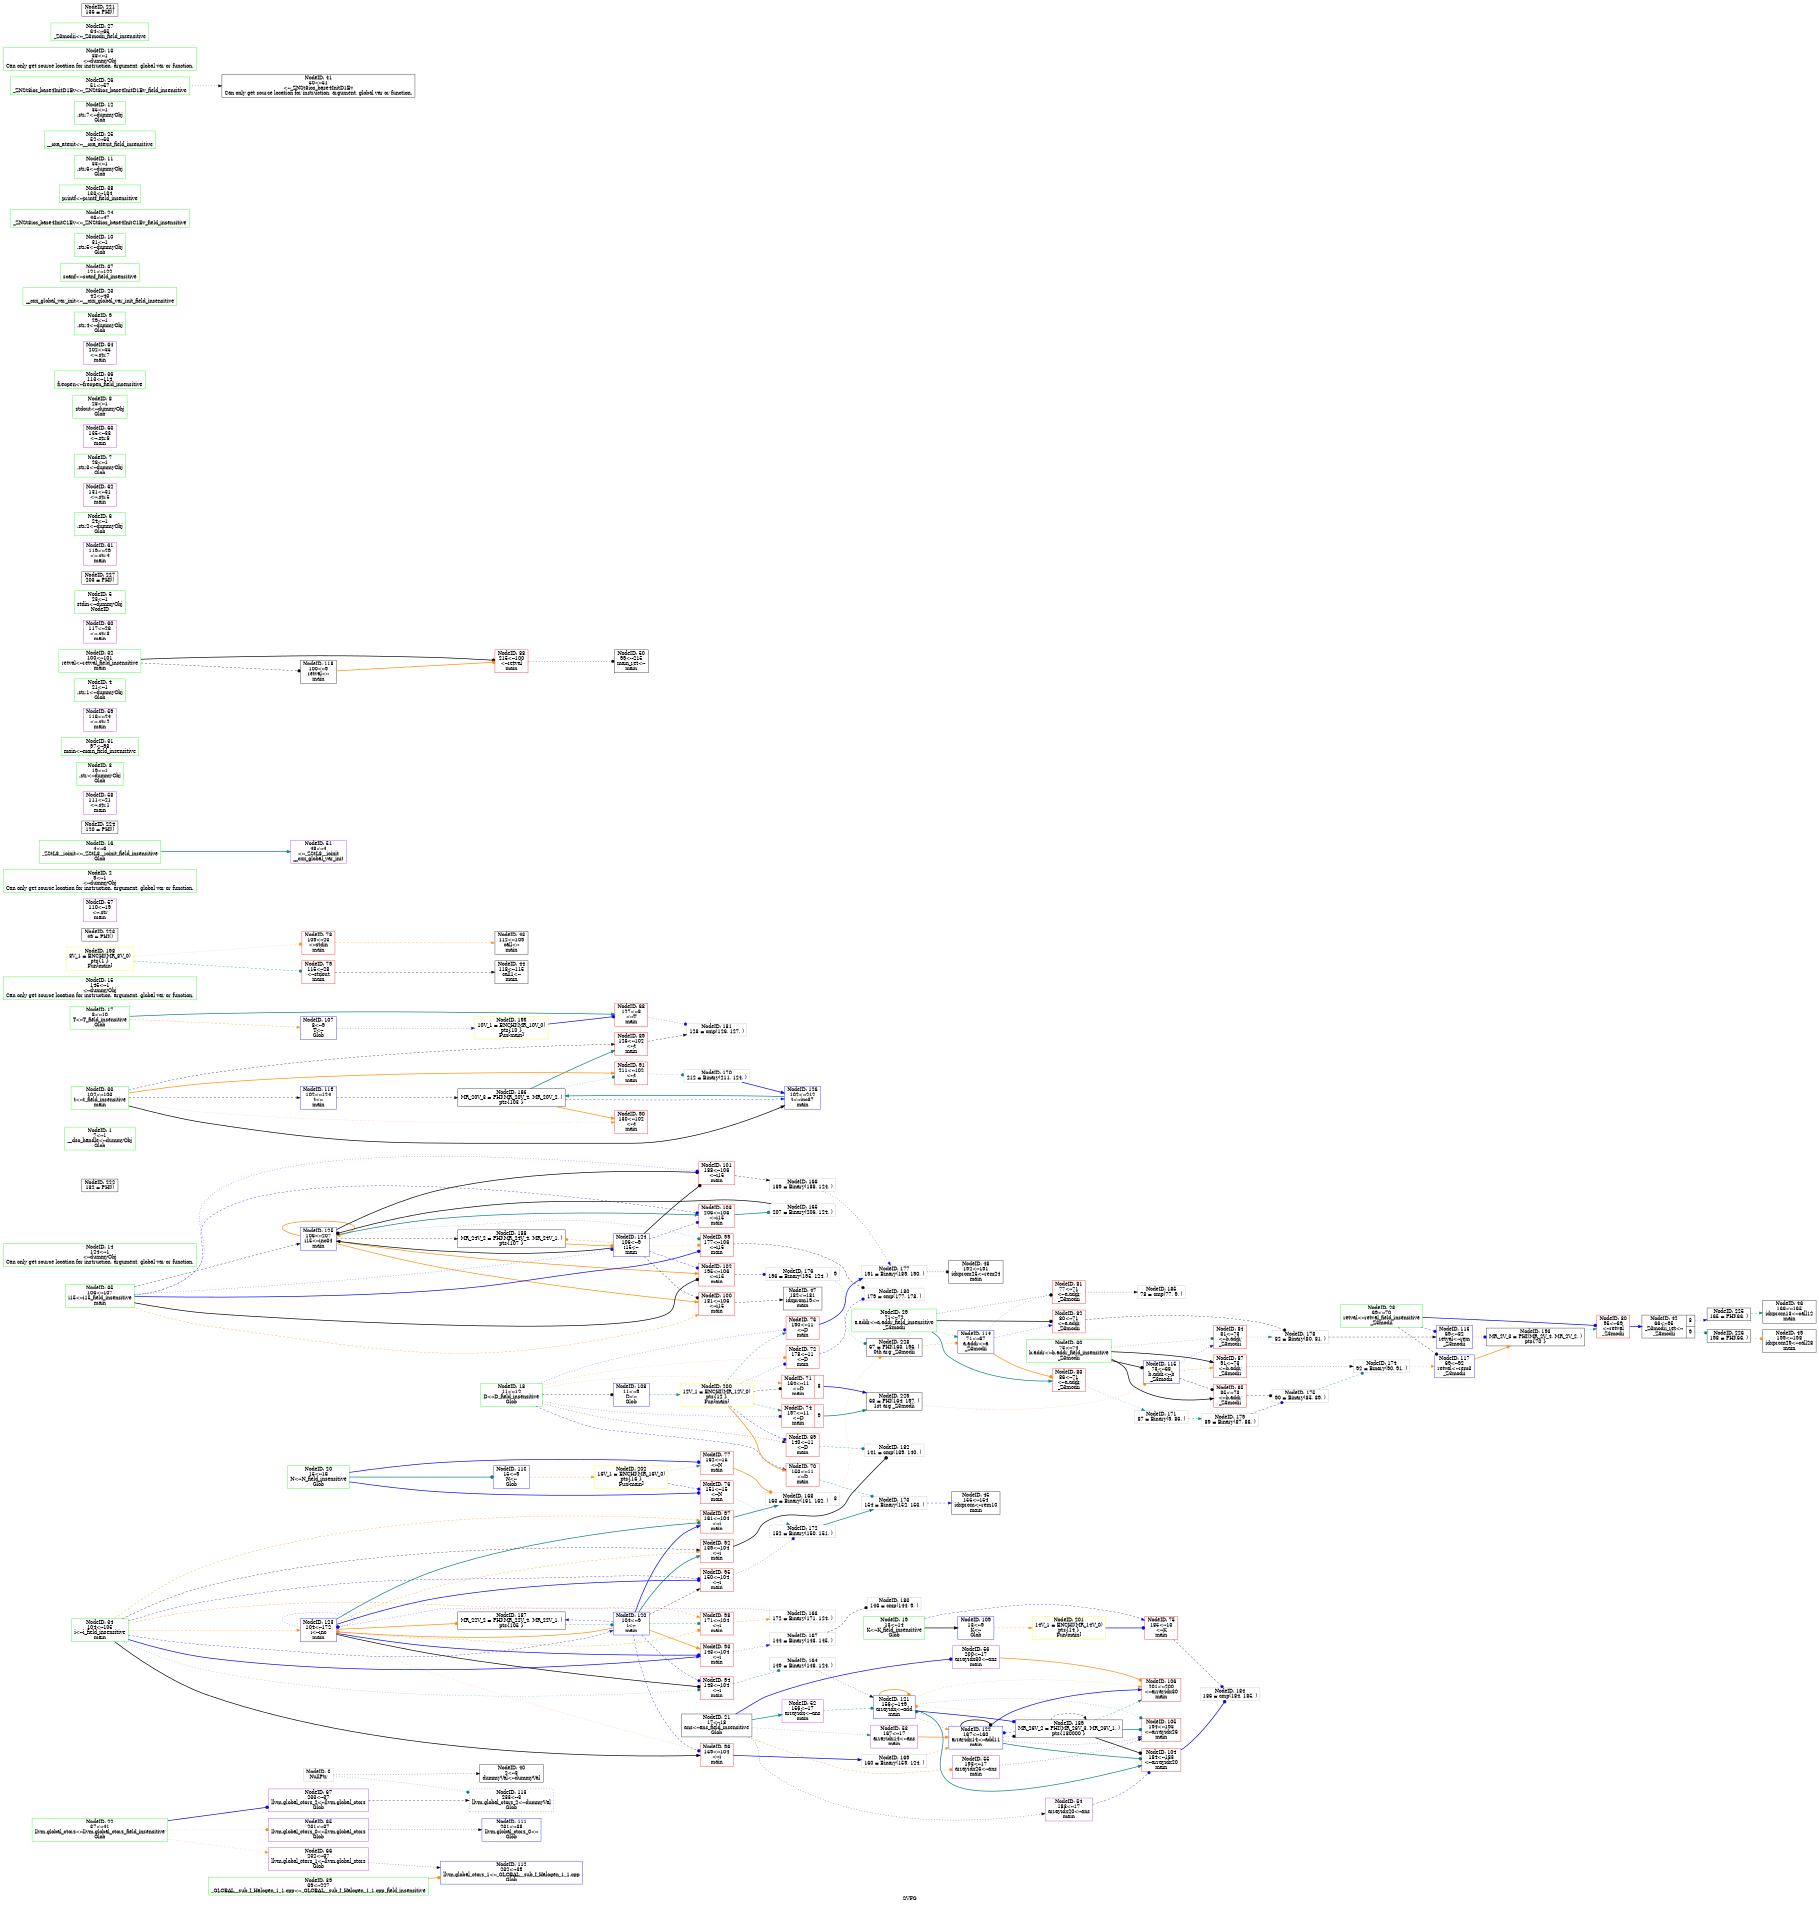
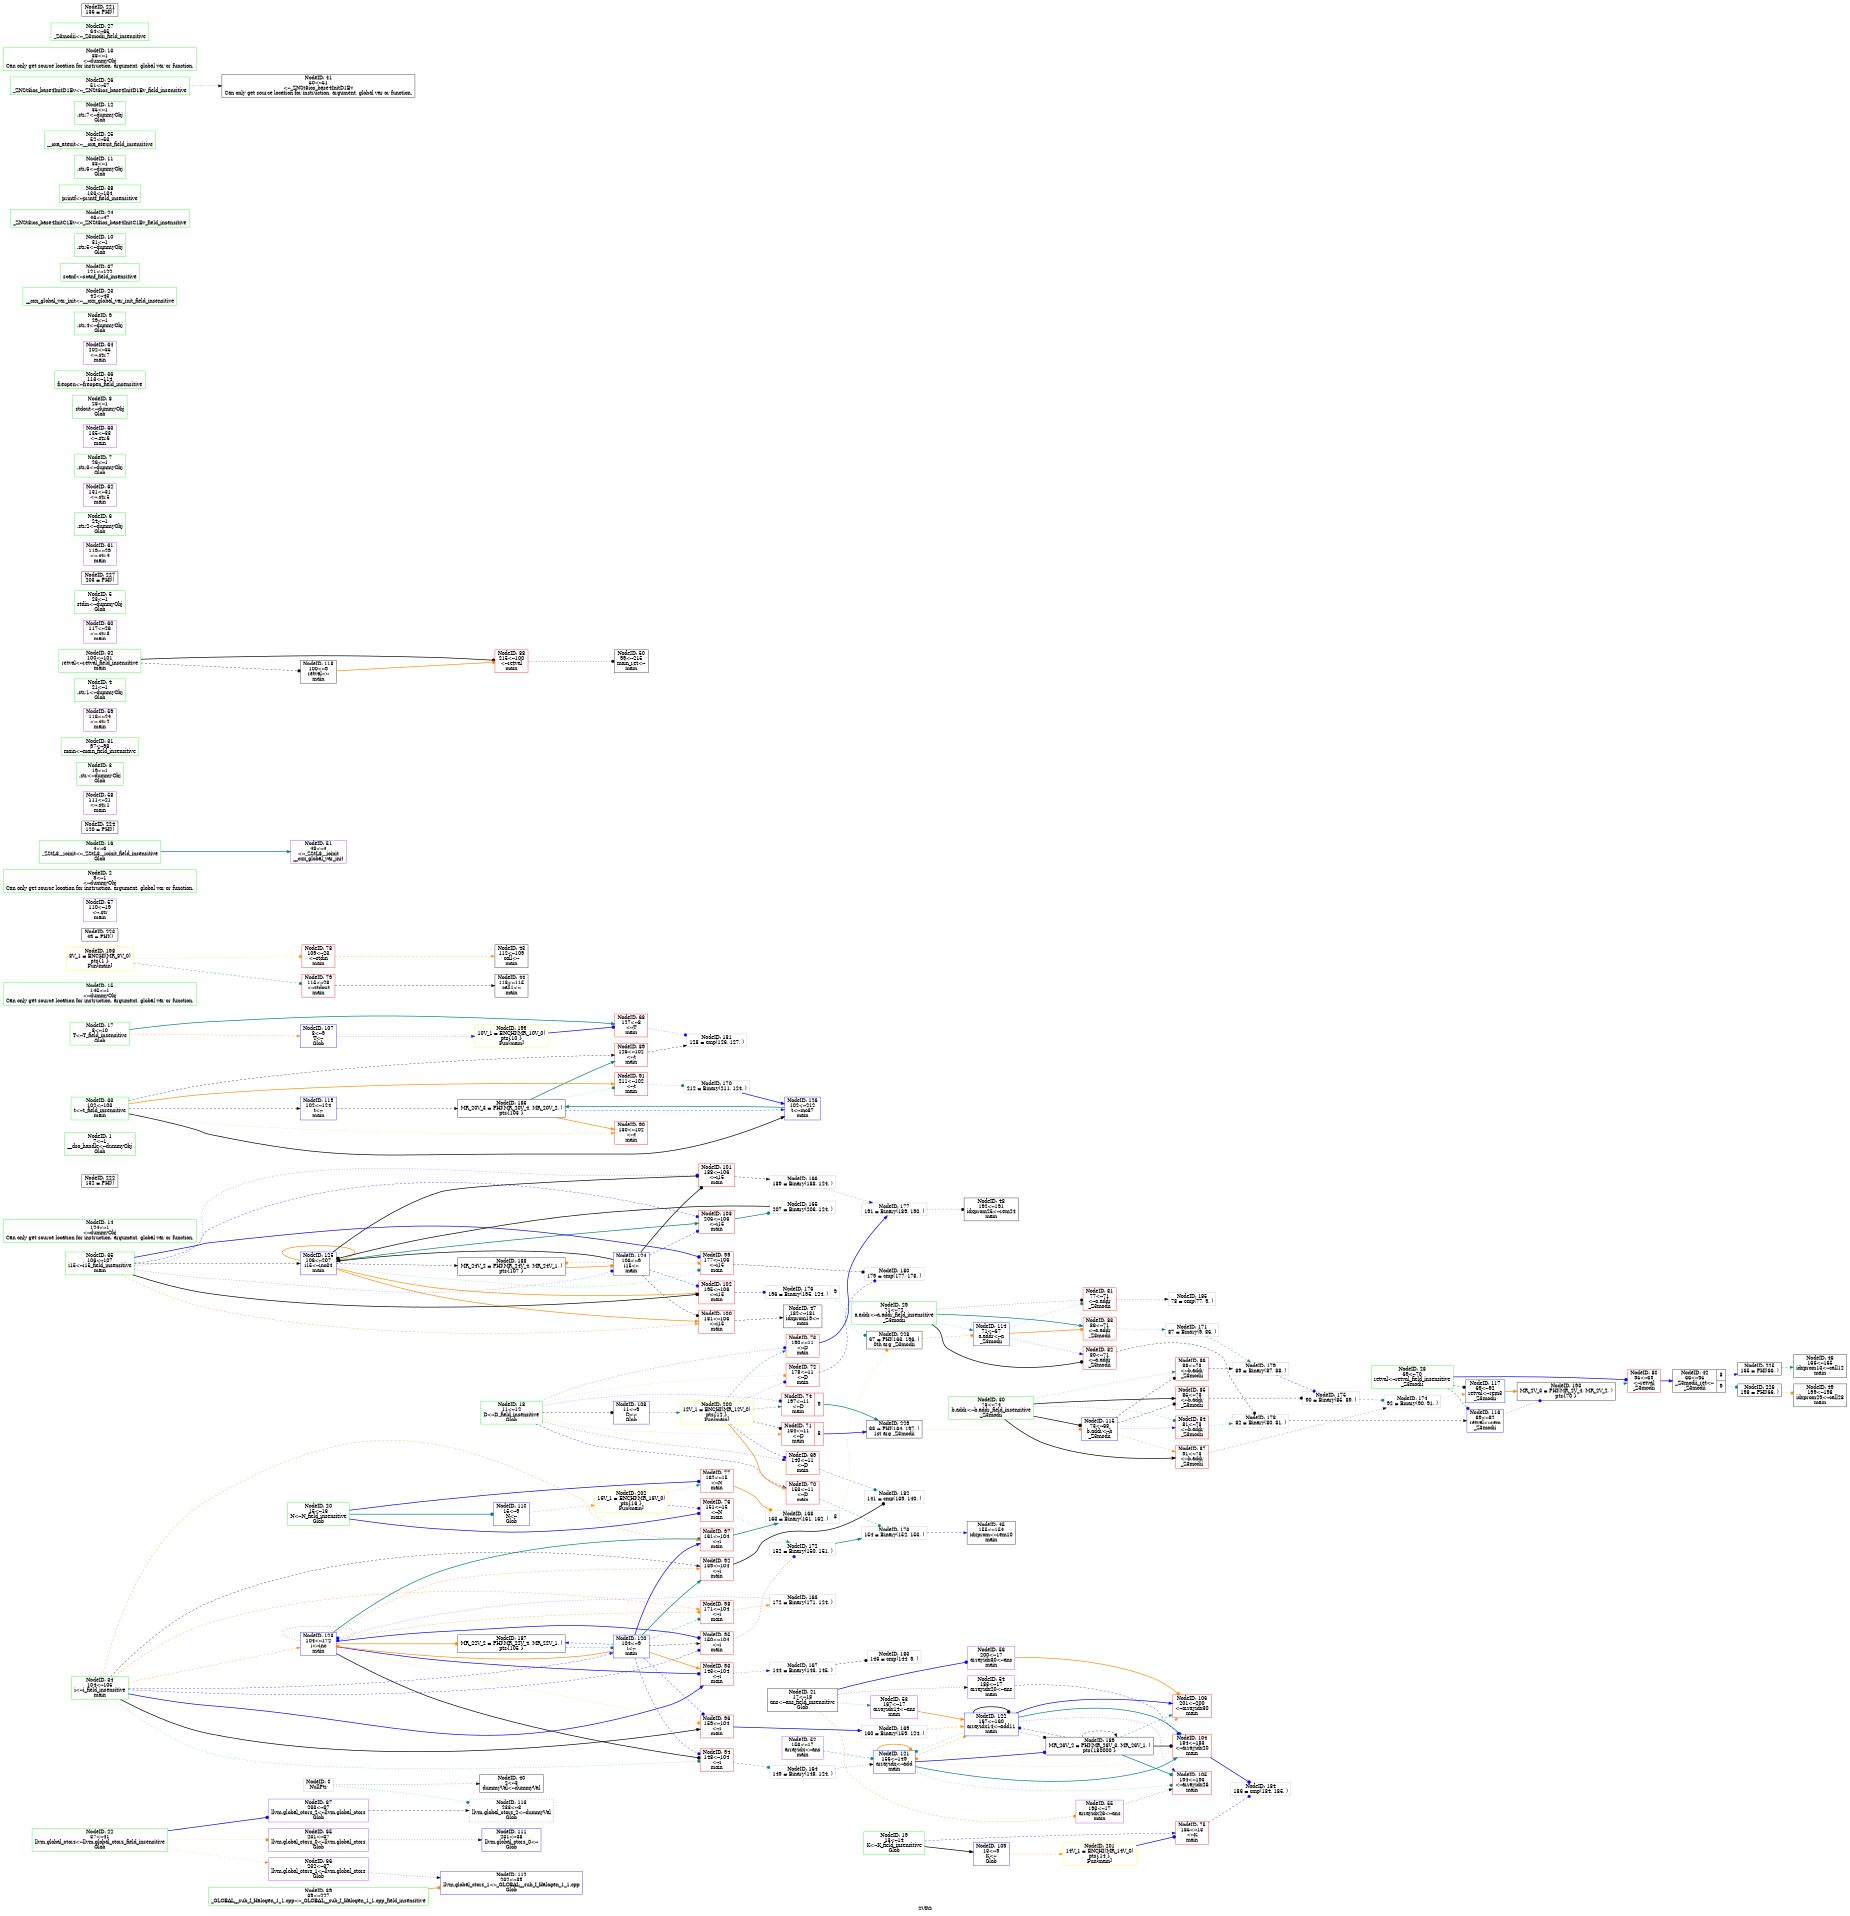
(100, 610) -> (100, 610)
none -> (1192, 1369)
(765, 1717) -> none
